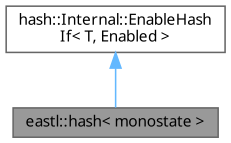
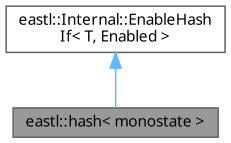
(116, 29) -> (116, 29)
